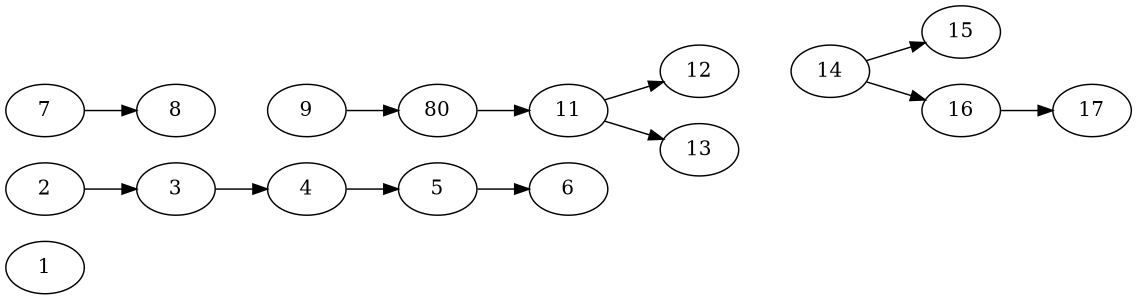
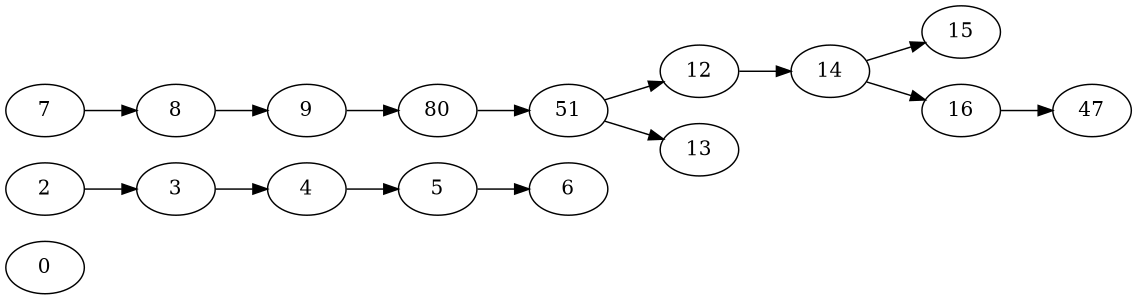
none -> (758, 71)
none -> (234, 111)
(569, 111) -> (569, 111)
(1092, 111) -> (1092, 111)
(45, 268) -> (45, 268)
